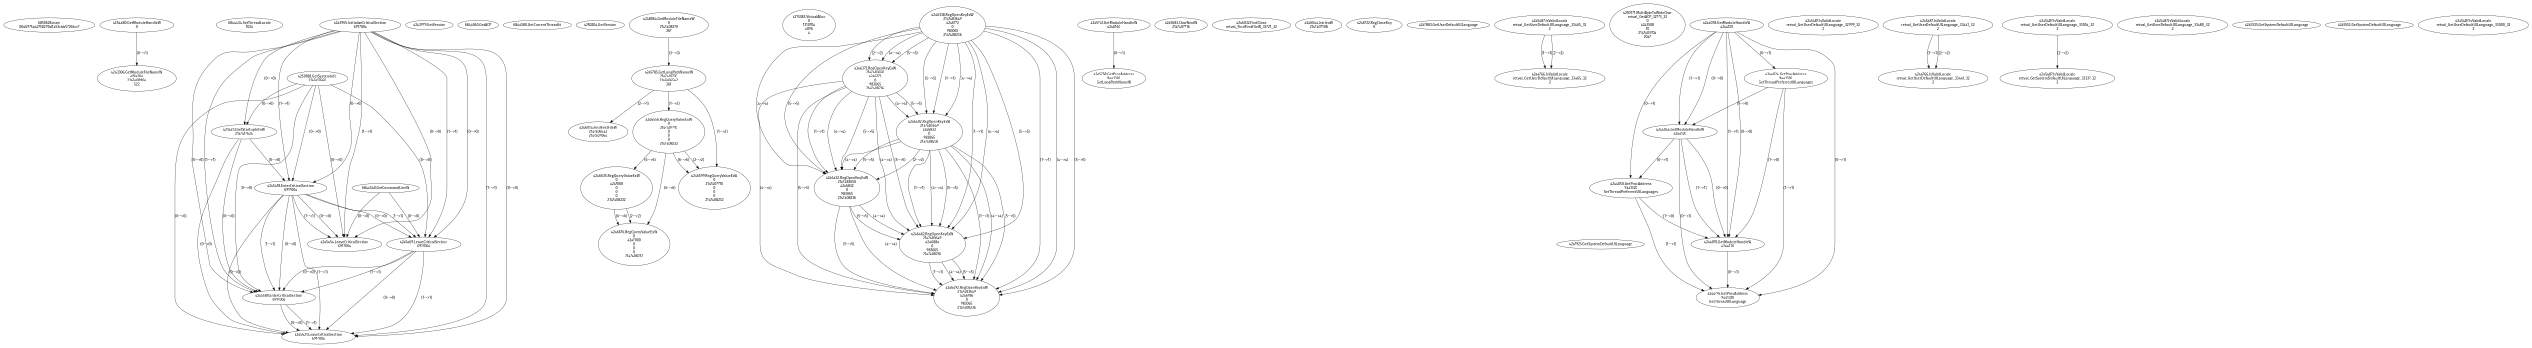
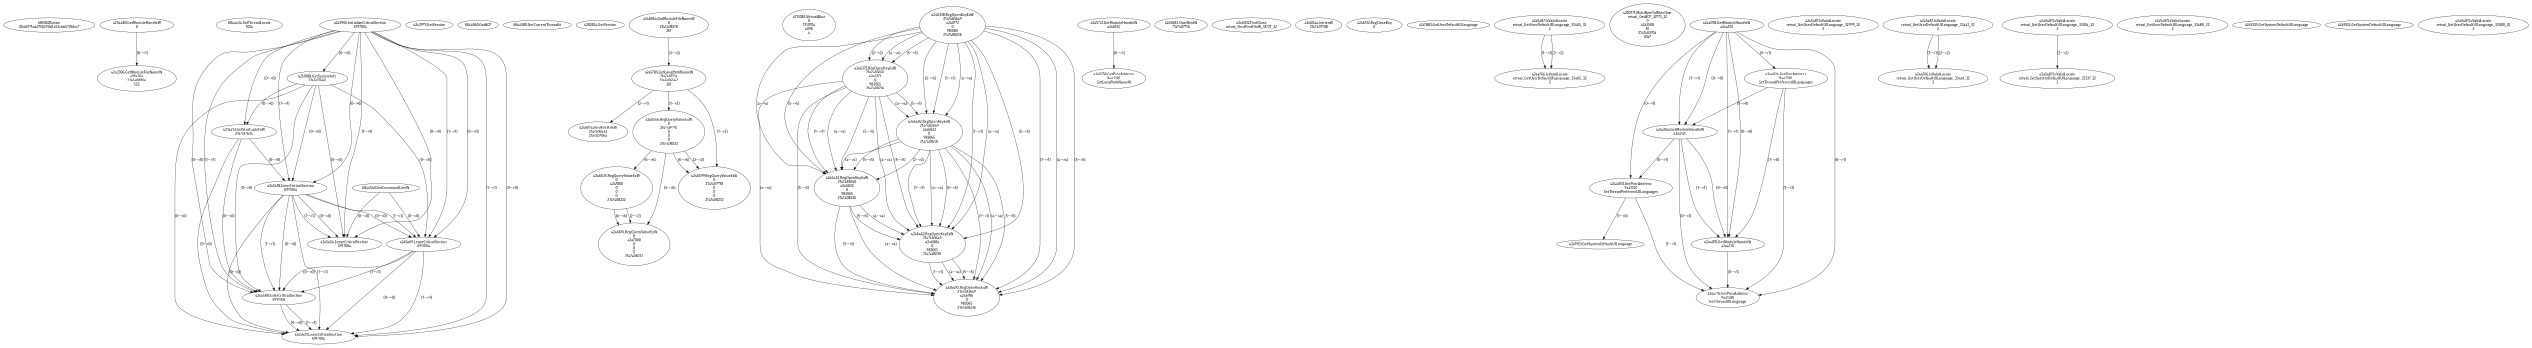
(1181, 25) -> (1181, 25)
none -> (340, 51)
(669, 78) -> (669, 78)
(1670, 222) -> (1615, 217)
